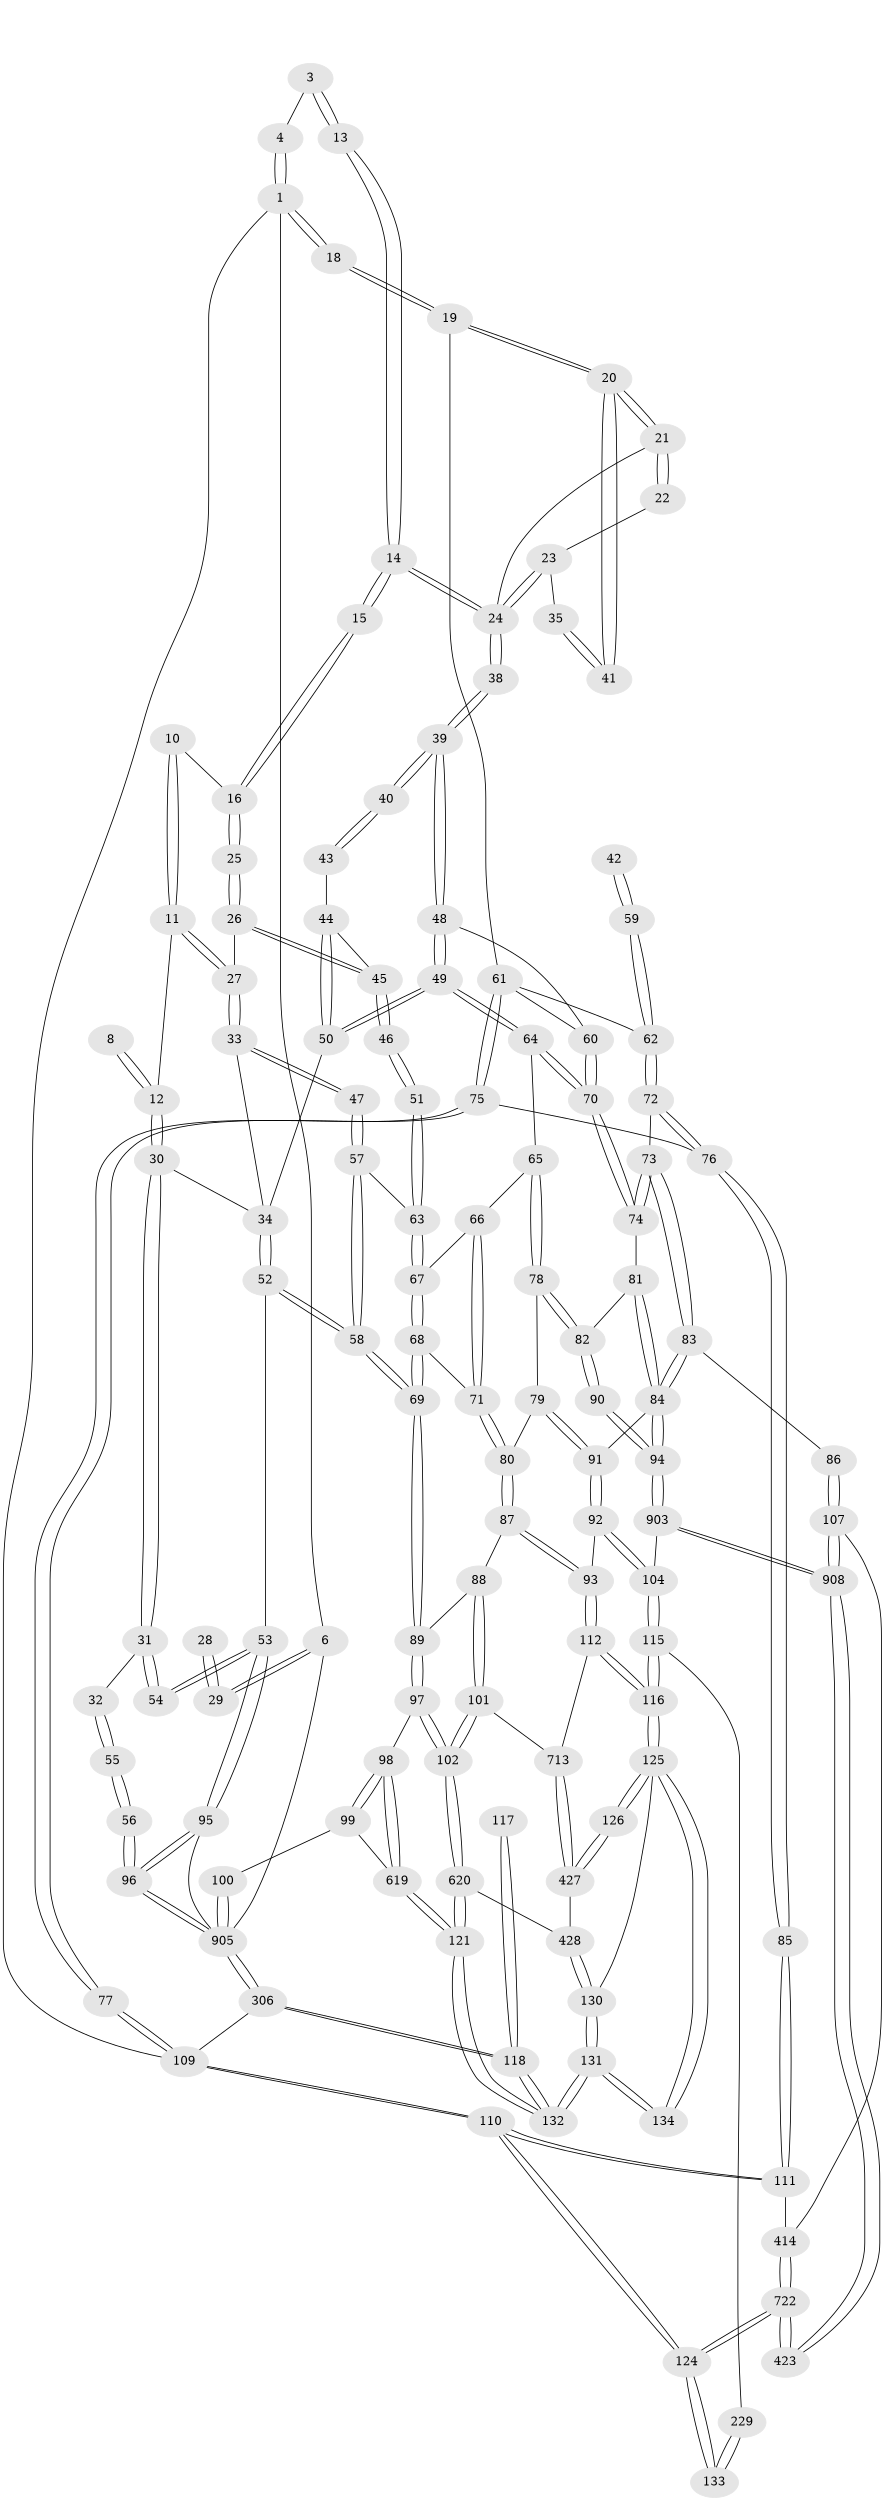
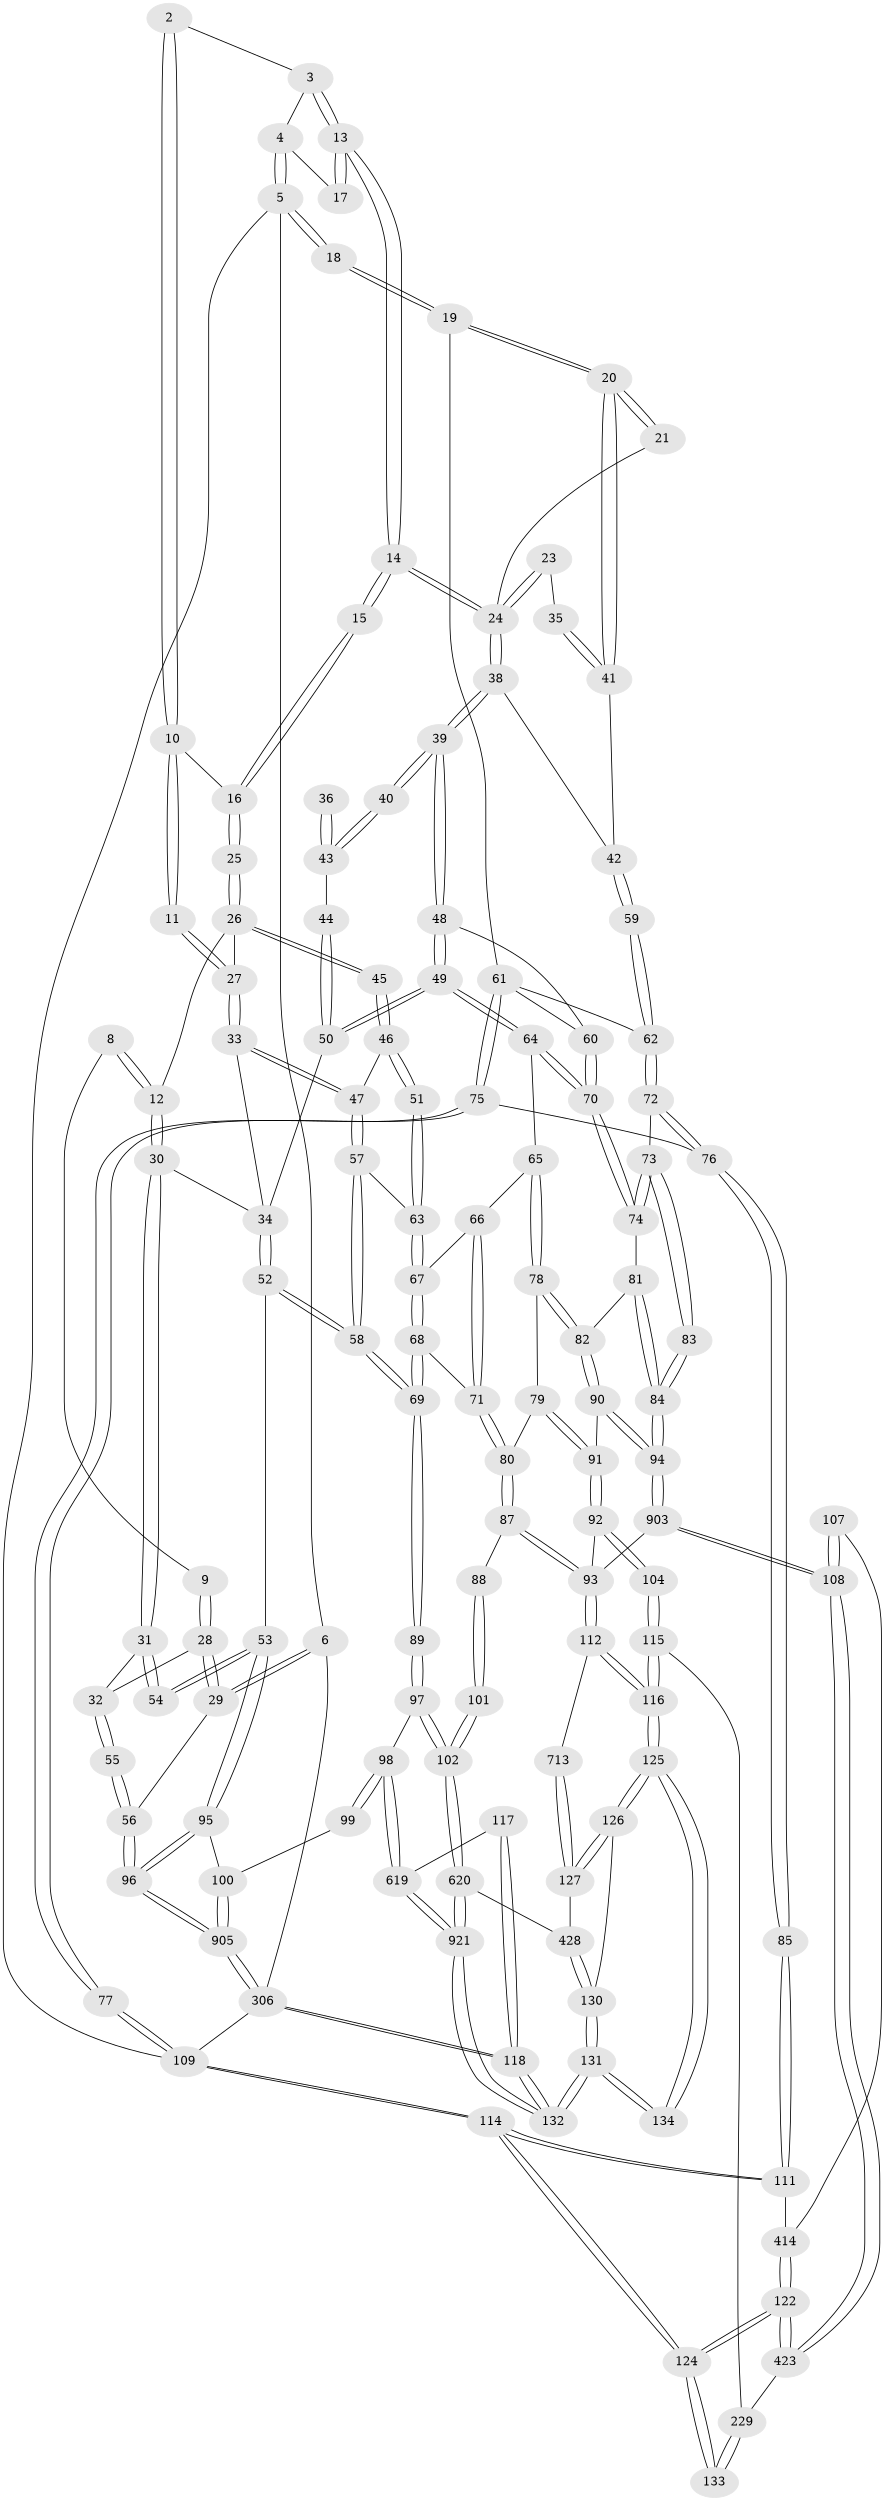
none -> (169, 18)
(280, 199) -> (280, 199)
none -> (341, 199)
(663, 499) -> none
none -> (555, 770)
none -> (612, 770)
none -> (326, 800)
(353, 950) -> none
(165, 1010) -> (188, 1007)
none -> (372, 1070)
(620, 1437) -> (597, 1431)
(834, 1461) -> none
(656, 1551) -> (617, 1557)
none -> (205, 1581)
(834, 1581) -> (834, 1581)
(448, 1611) -> none
none -> (151, 1671)
(519, 1731) -> none
none -> (173, 1761)
(292, 1797) -> (309, 1823)
(373, 1851) -> (447, 1853)
(570, 1881) -> (570, 1881)
(189, 1884) -> (215, 1851)
(637, 1885) -> (607, 1912)
(460, 1942) -> (460, 1942)
(491, 2122) -> (491, 2122)
(785, 2302) -> (785, 2302)
none -> (764, 2392)
